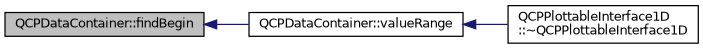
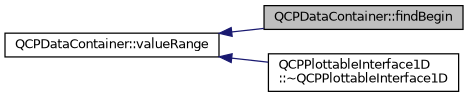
(233, 24) -> (248, 30)
